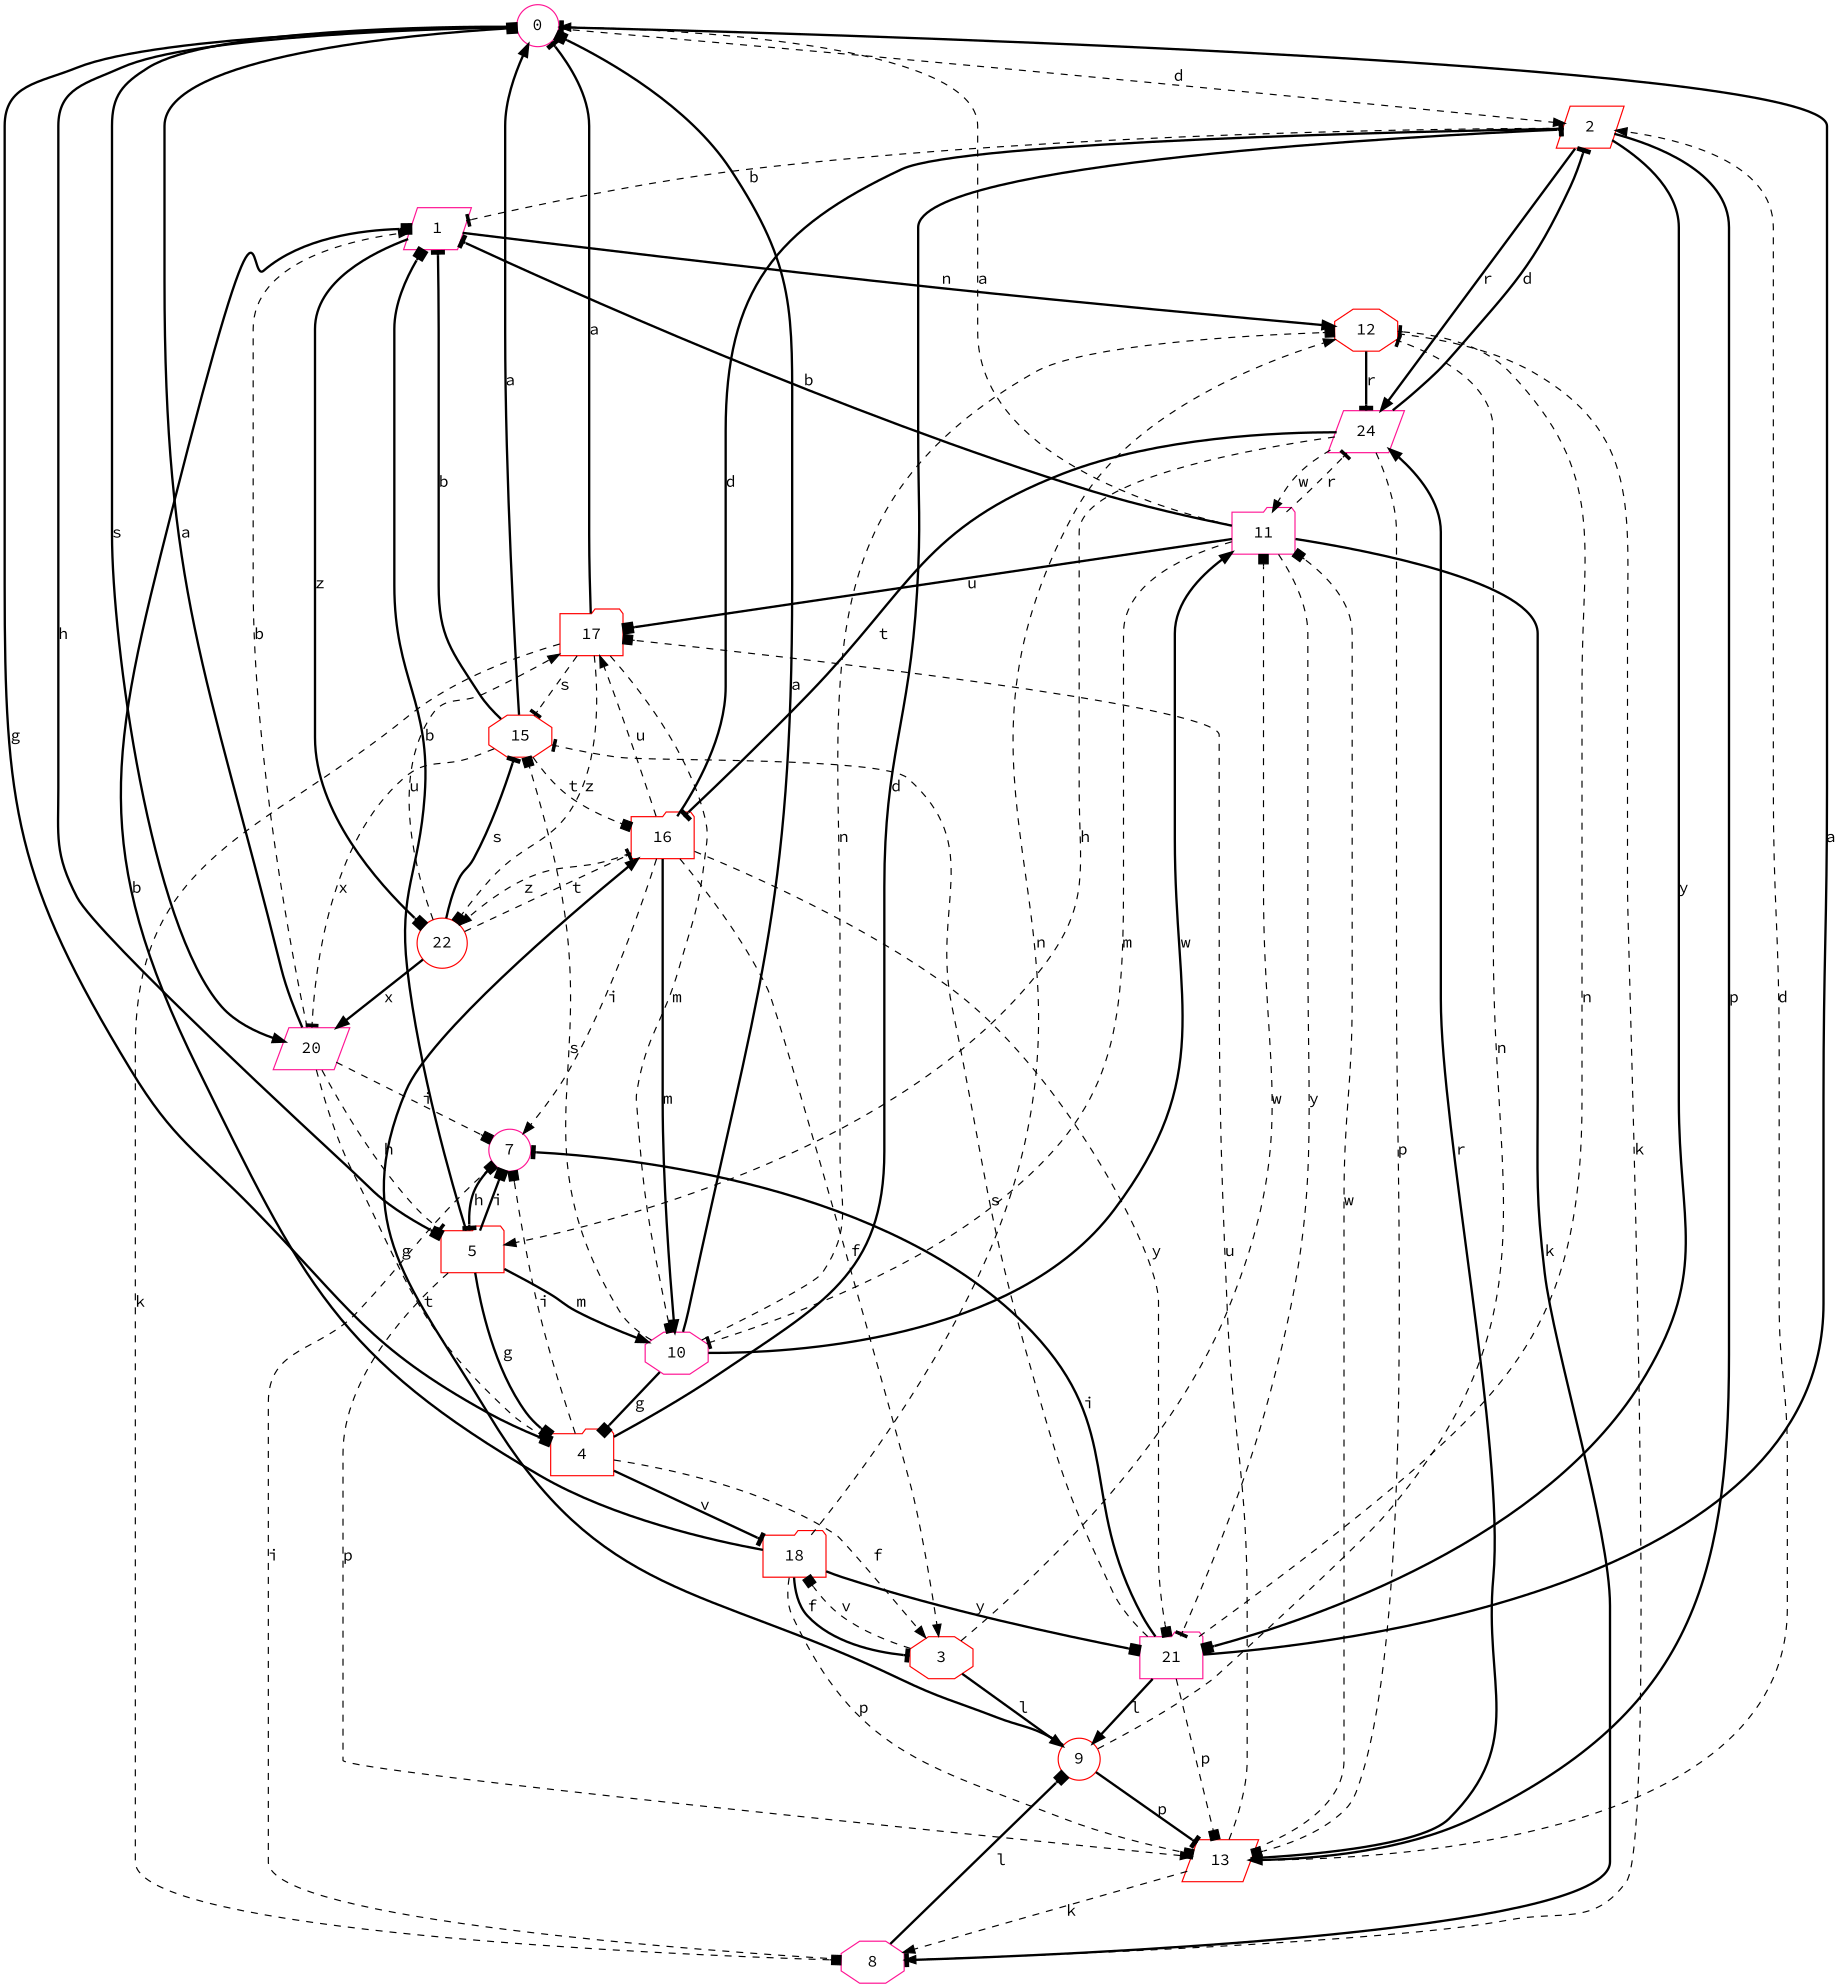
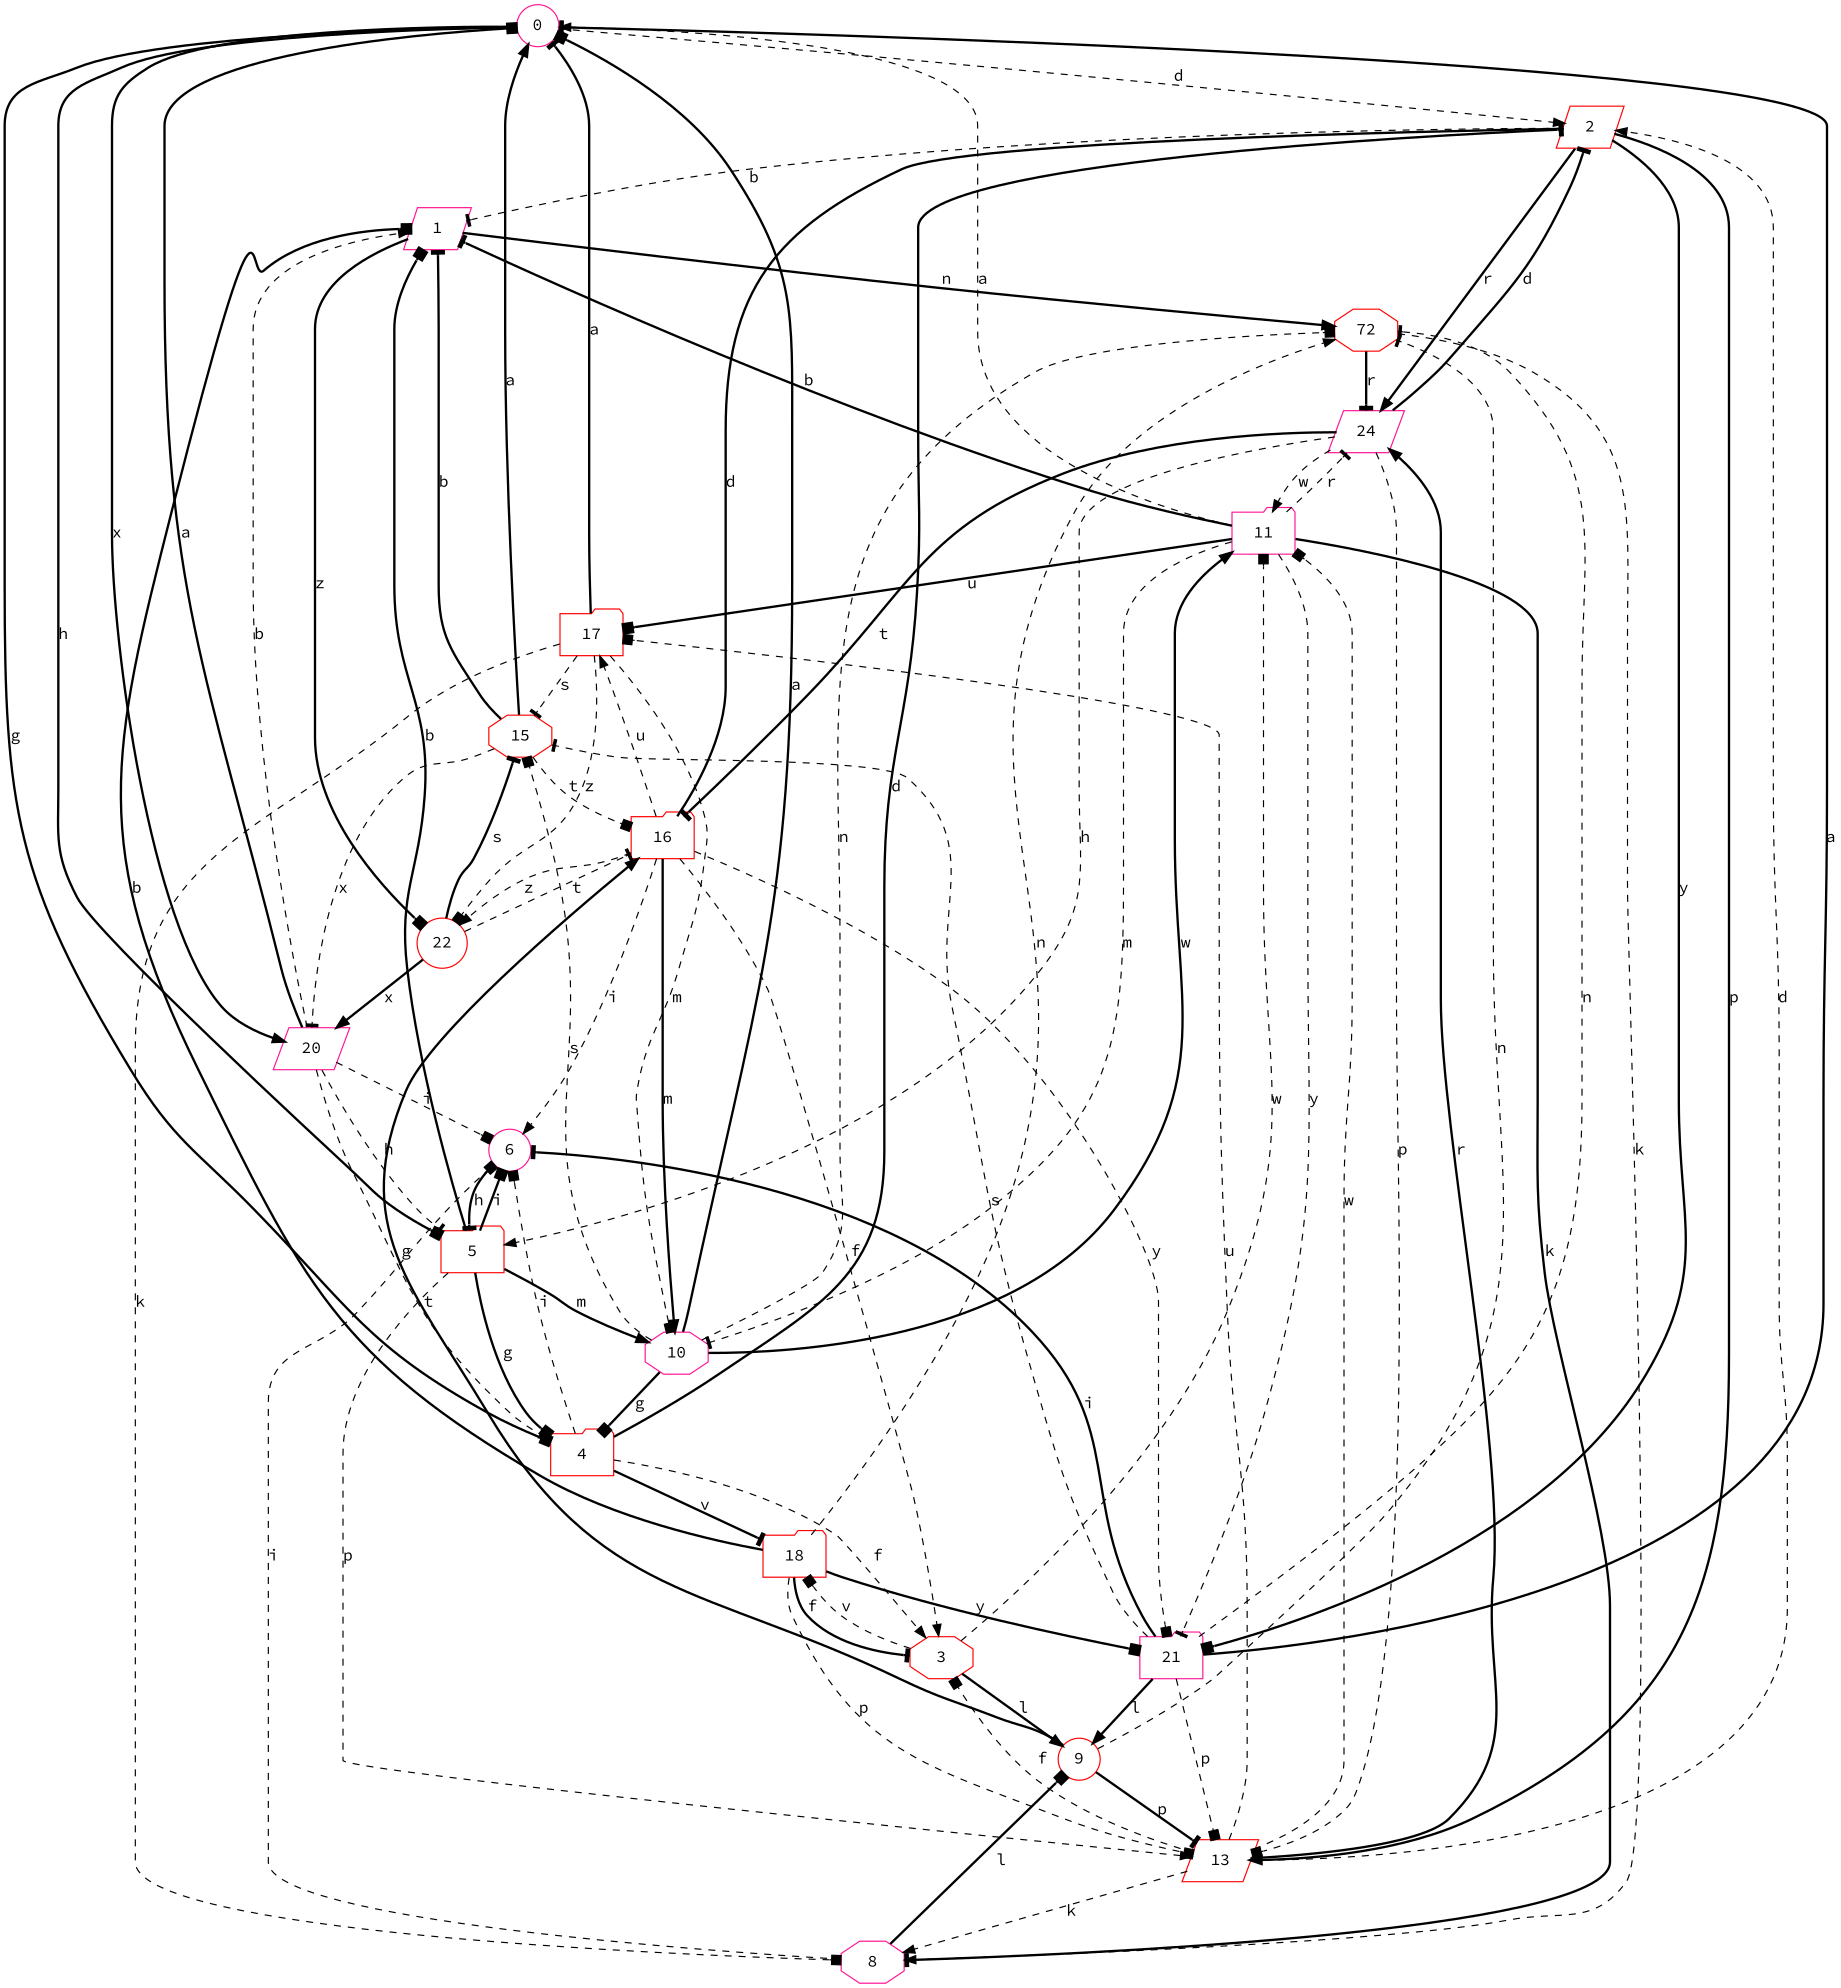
(1366, 330) -> (1366, 330)
(117, 533) -> (117, 533)
(416, 752) -> none
(510, 1150) -> (510, 1150)
none -> (1059, 1795)
